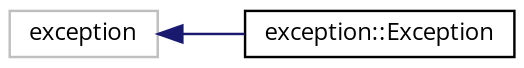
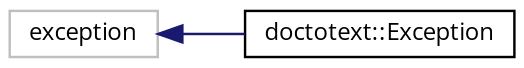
(380, 34) -> (380, 34)
